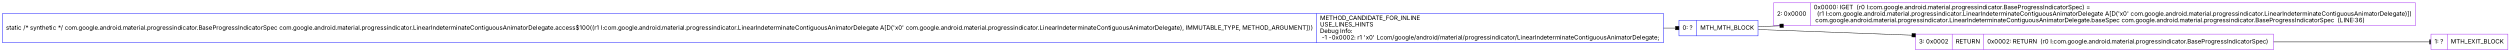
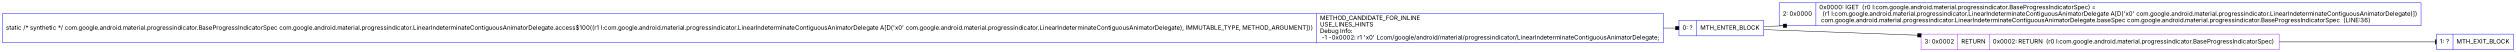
(2094, 14) -> (2100, 14)
(1727, 28) -> (1730, 28)
(2469, 42) -> (2475, 42)
